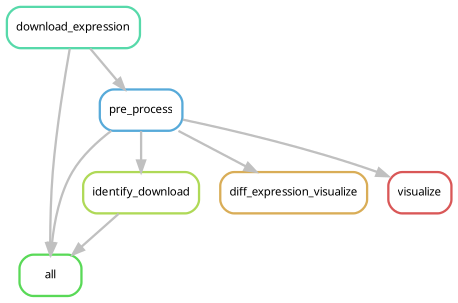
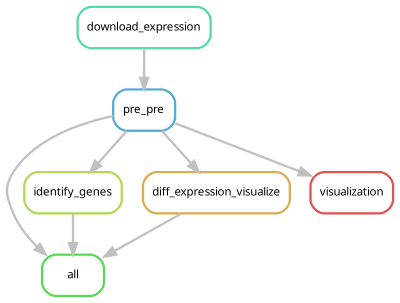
(141, 110) -> (144, 110)
(55, 145) -> (148, 232)
(141, 193) -> (73, 193)
(420, 193) -> (352, 193)
